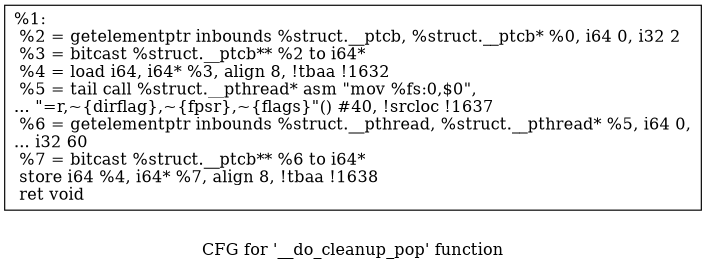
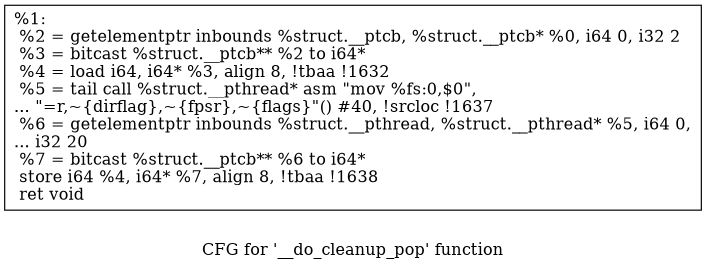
(52, 142) -> (52, 142)
